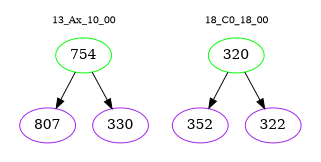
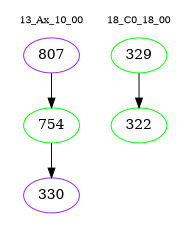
(236, 55) -> (139, 55)
(68, 86) -> (52, 86)
(200, 125) -> none
(273, 125) -> (139, 125)
